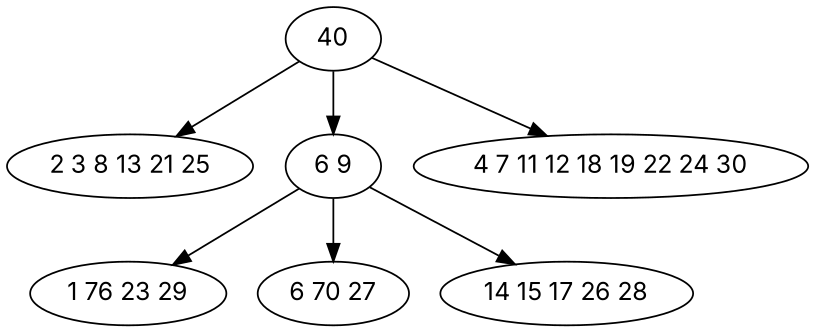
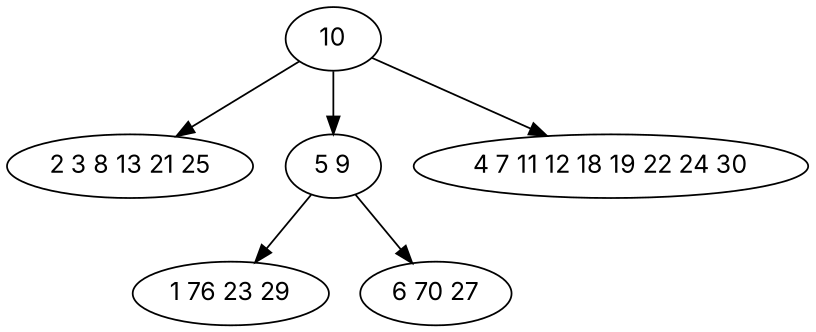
(333, 39) -> (333, 39)
(333, 166) -> (333, 166)
(567, 293) -> none
